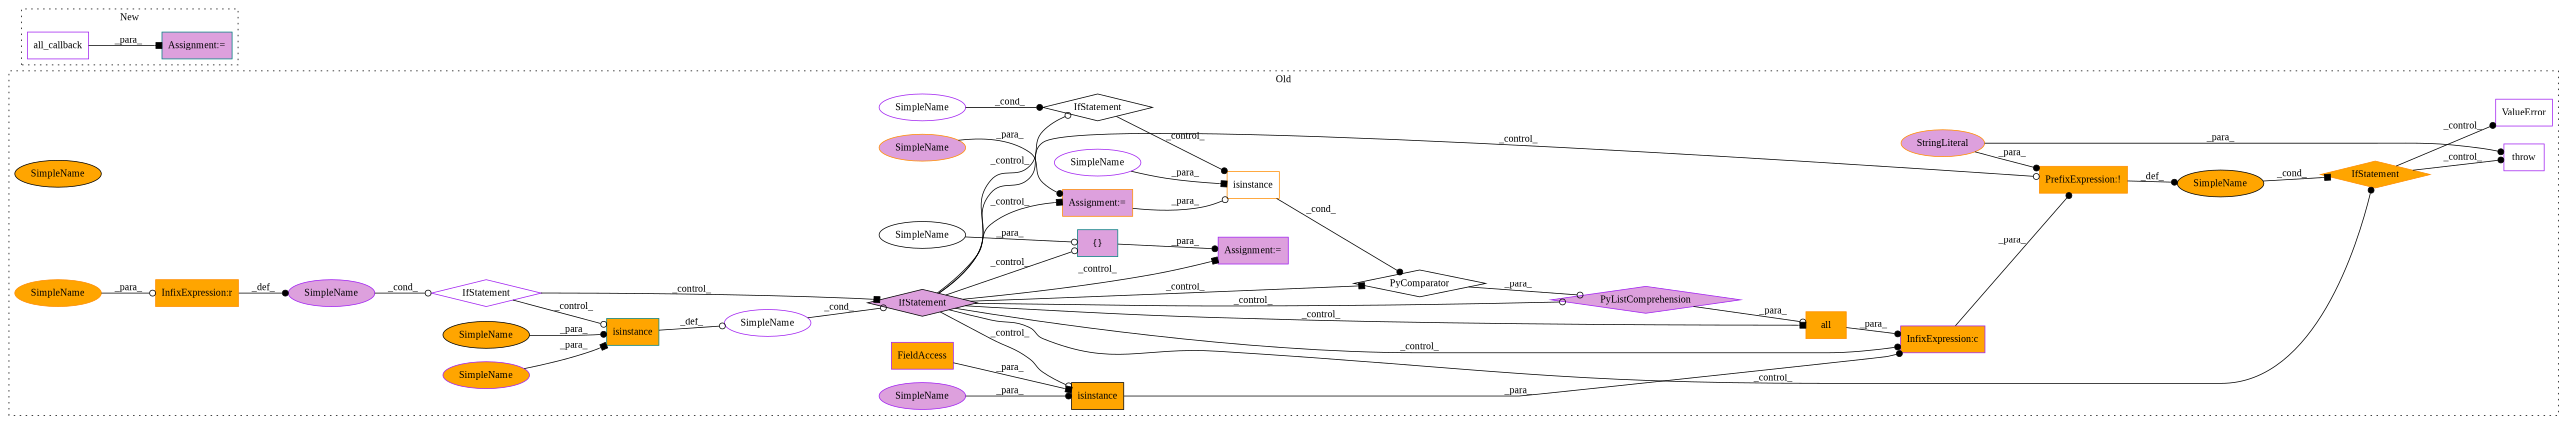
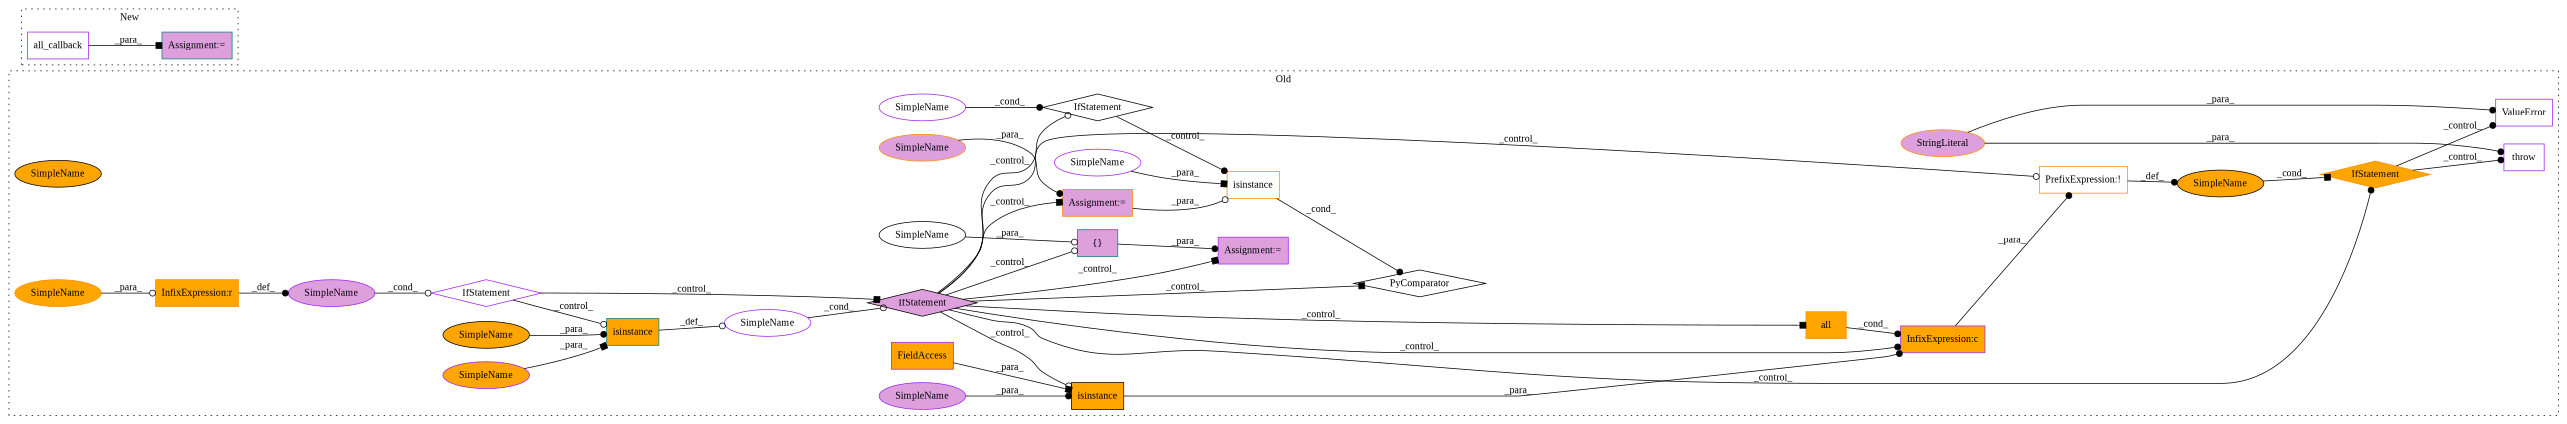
(2004, 160) -> (2227, 105)
(2083, 180) -> (2083, 180)
(1646, 300) -> none
(1873, 324) -> (1873, 324)
